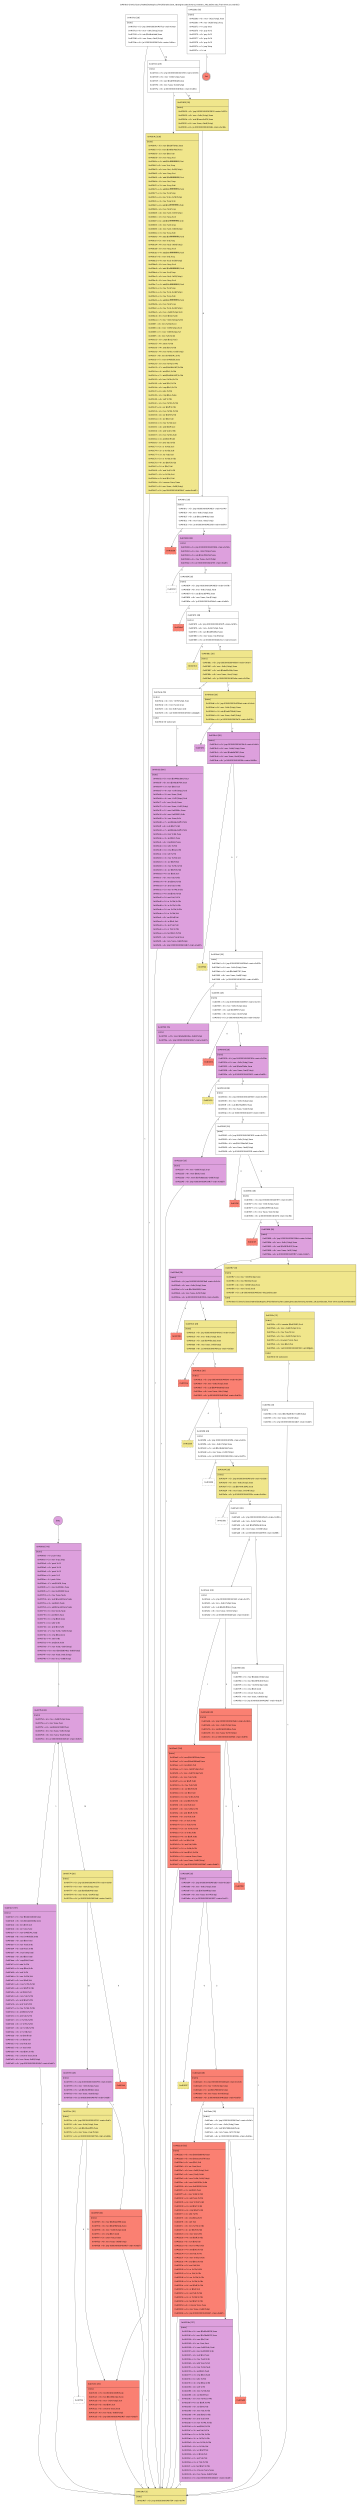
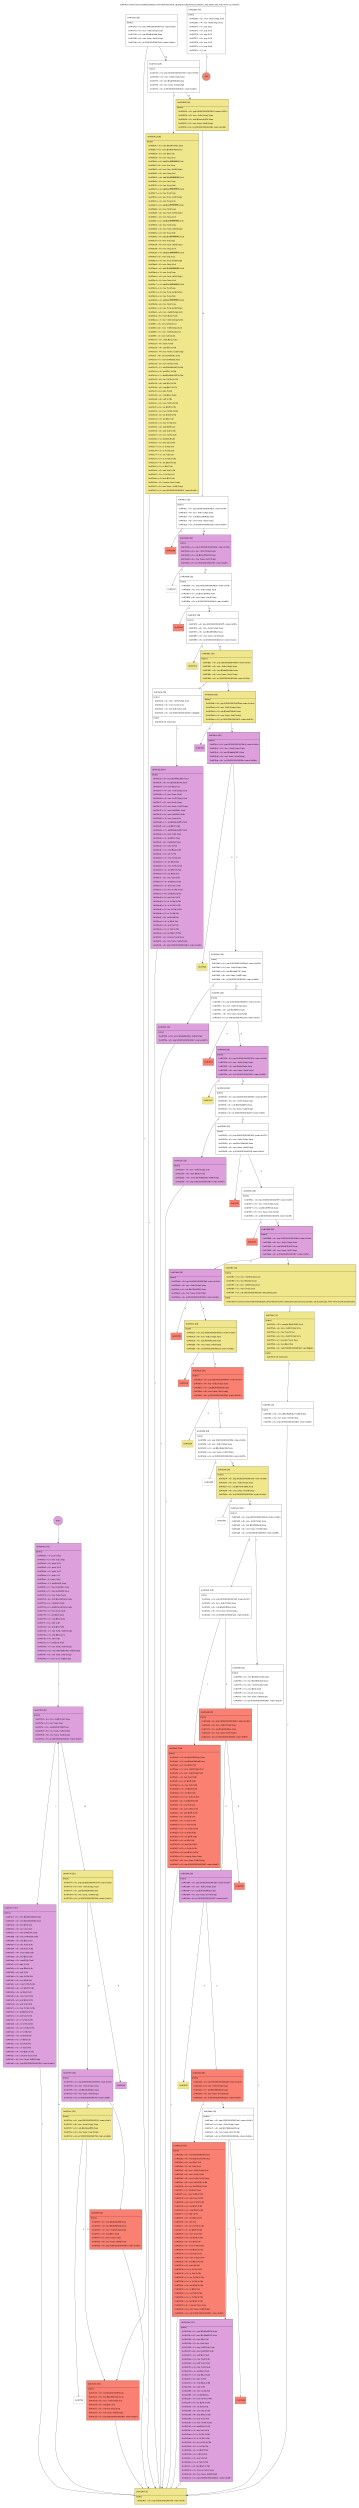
(121, 2085) -> (121, 2085)
